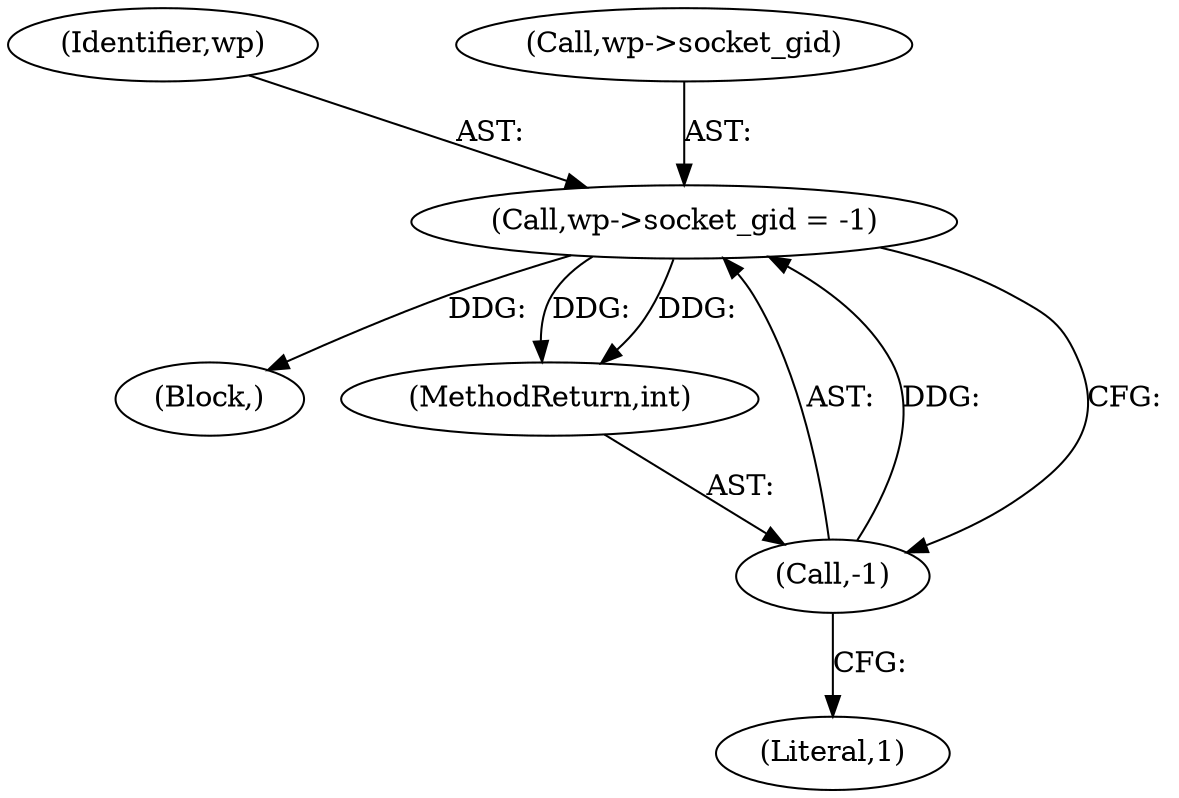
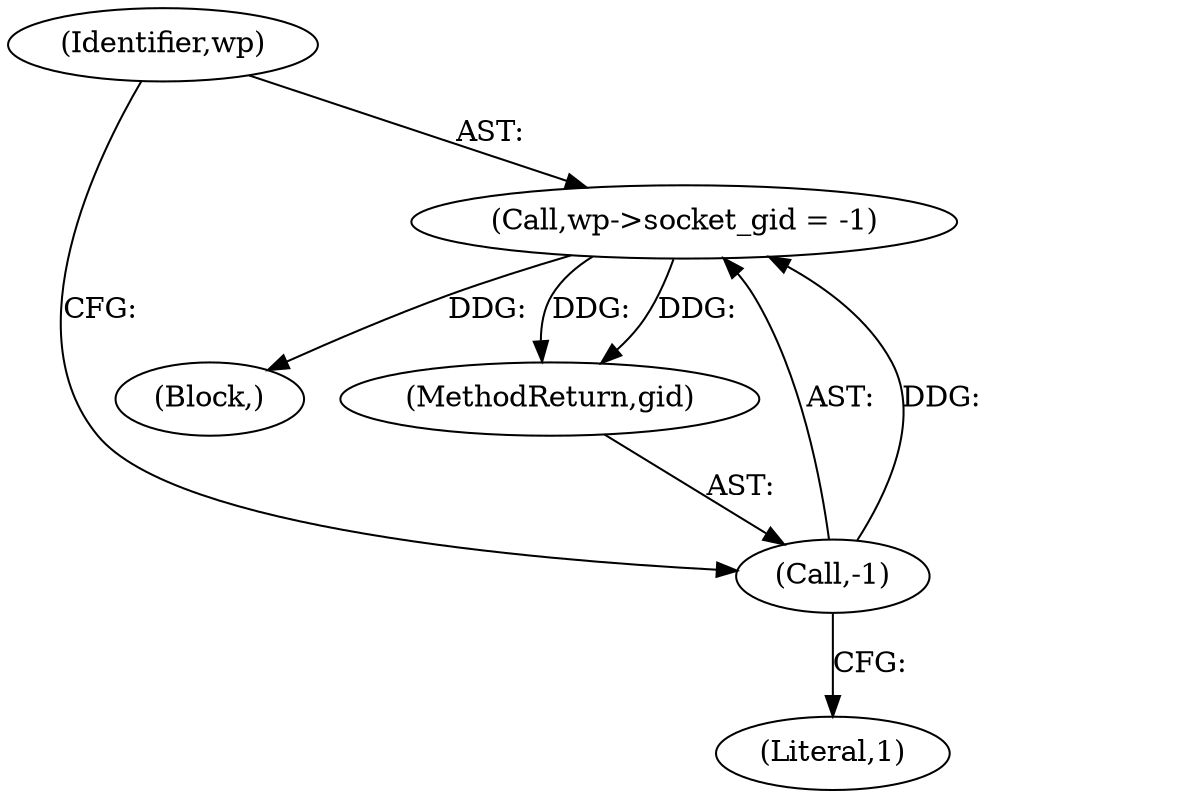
(684, 45) -> none
(1084, 377) -> (213, 498)
(550, 399) -> (550, 399)
